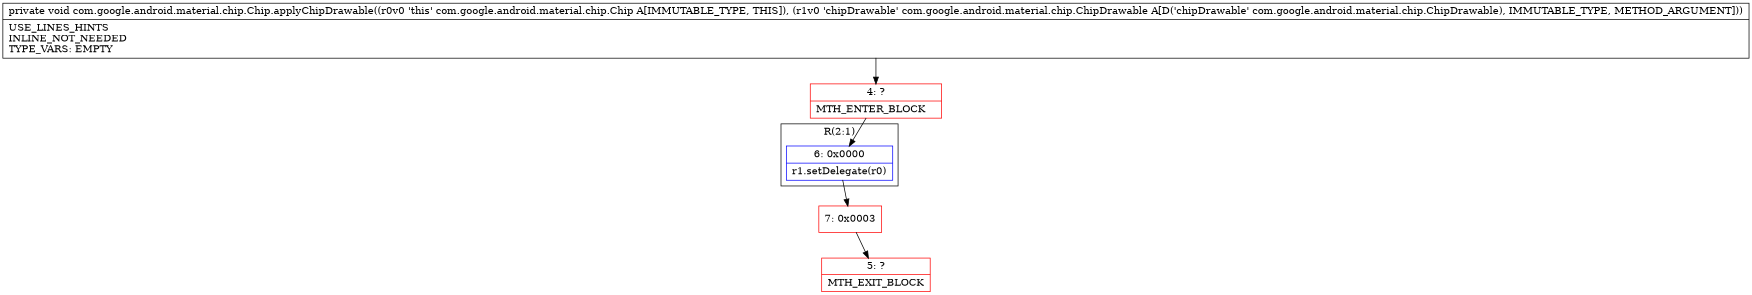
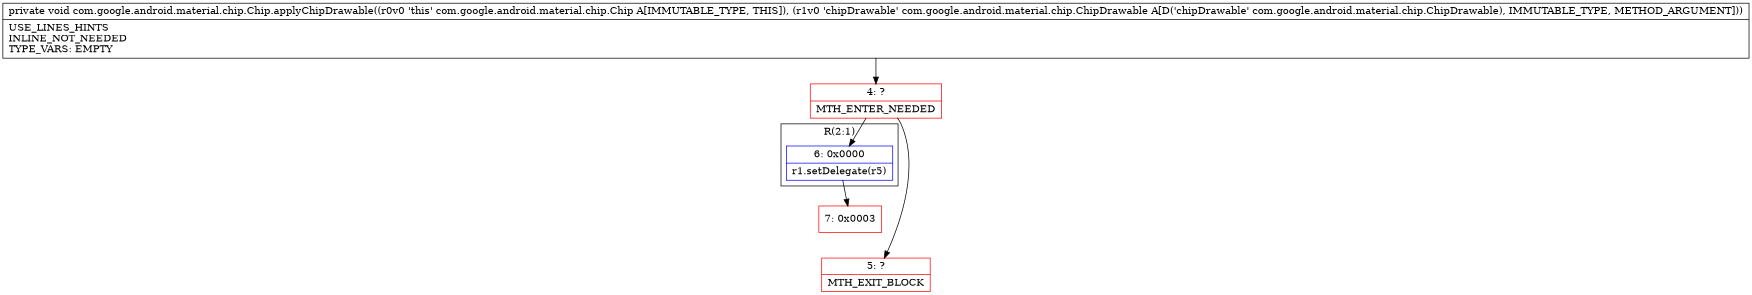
(871, 109) -> (876, 109)
(840, 171) -> (840, 171)
(861, 242) -> (907, 185)
